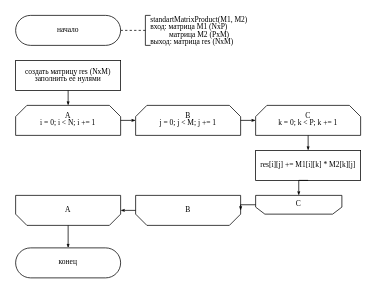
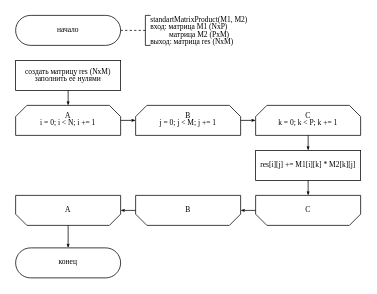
(299, 205) -> (308, 210)
